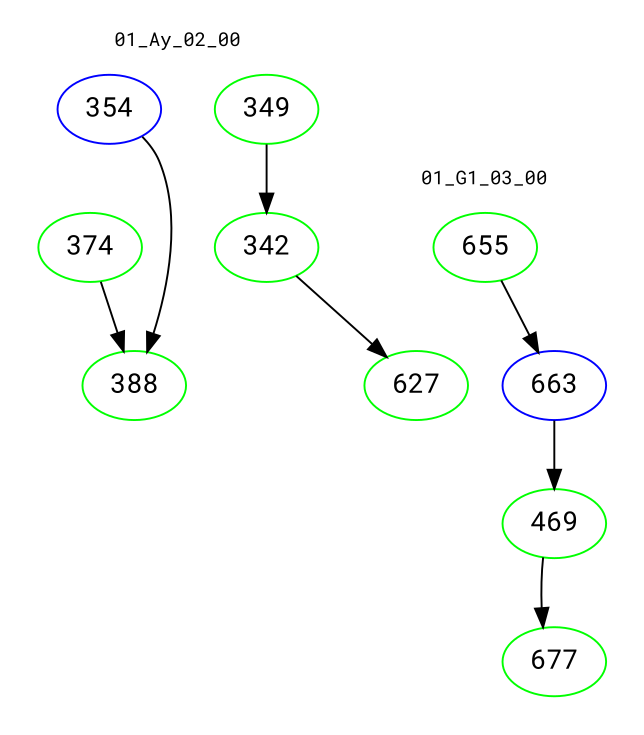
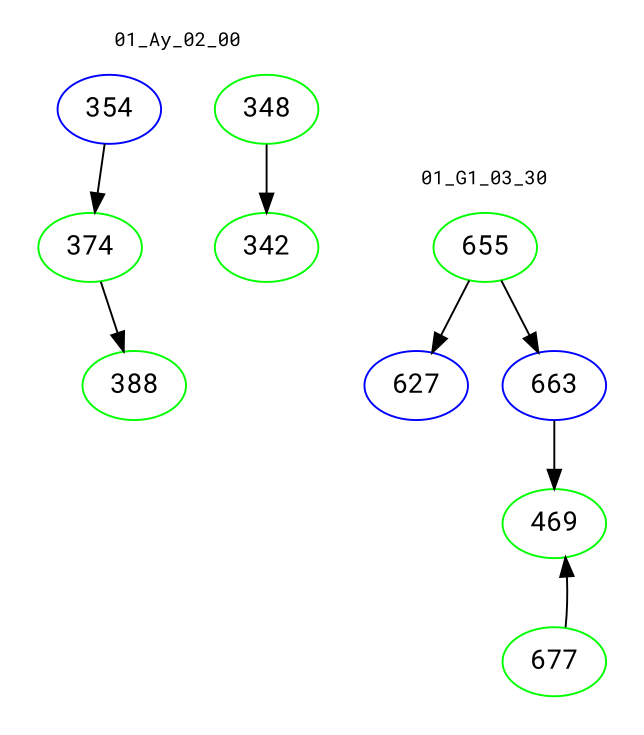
(267, 109) -> (267, 109)
(485, 179) -> (485, 179)
(171, 233) -> (101, 168)
(321, 298) -> (455, 308)
(416, 386) -> (416, 386)
(542, 583) -> (567, 602)
